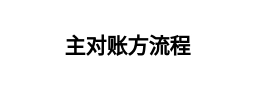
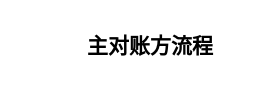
(128, 46) -> (151, 46)
